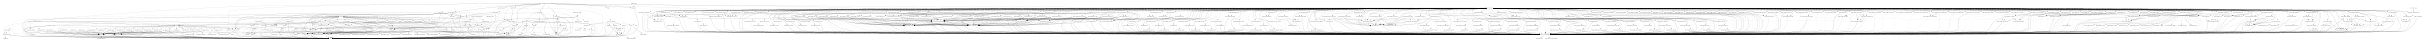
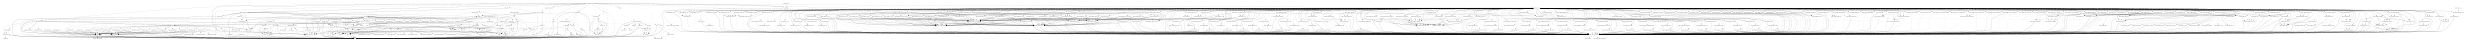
(1532, 26) -> none
